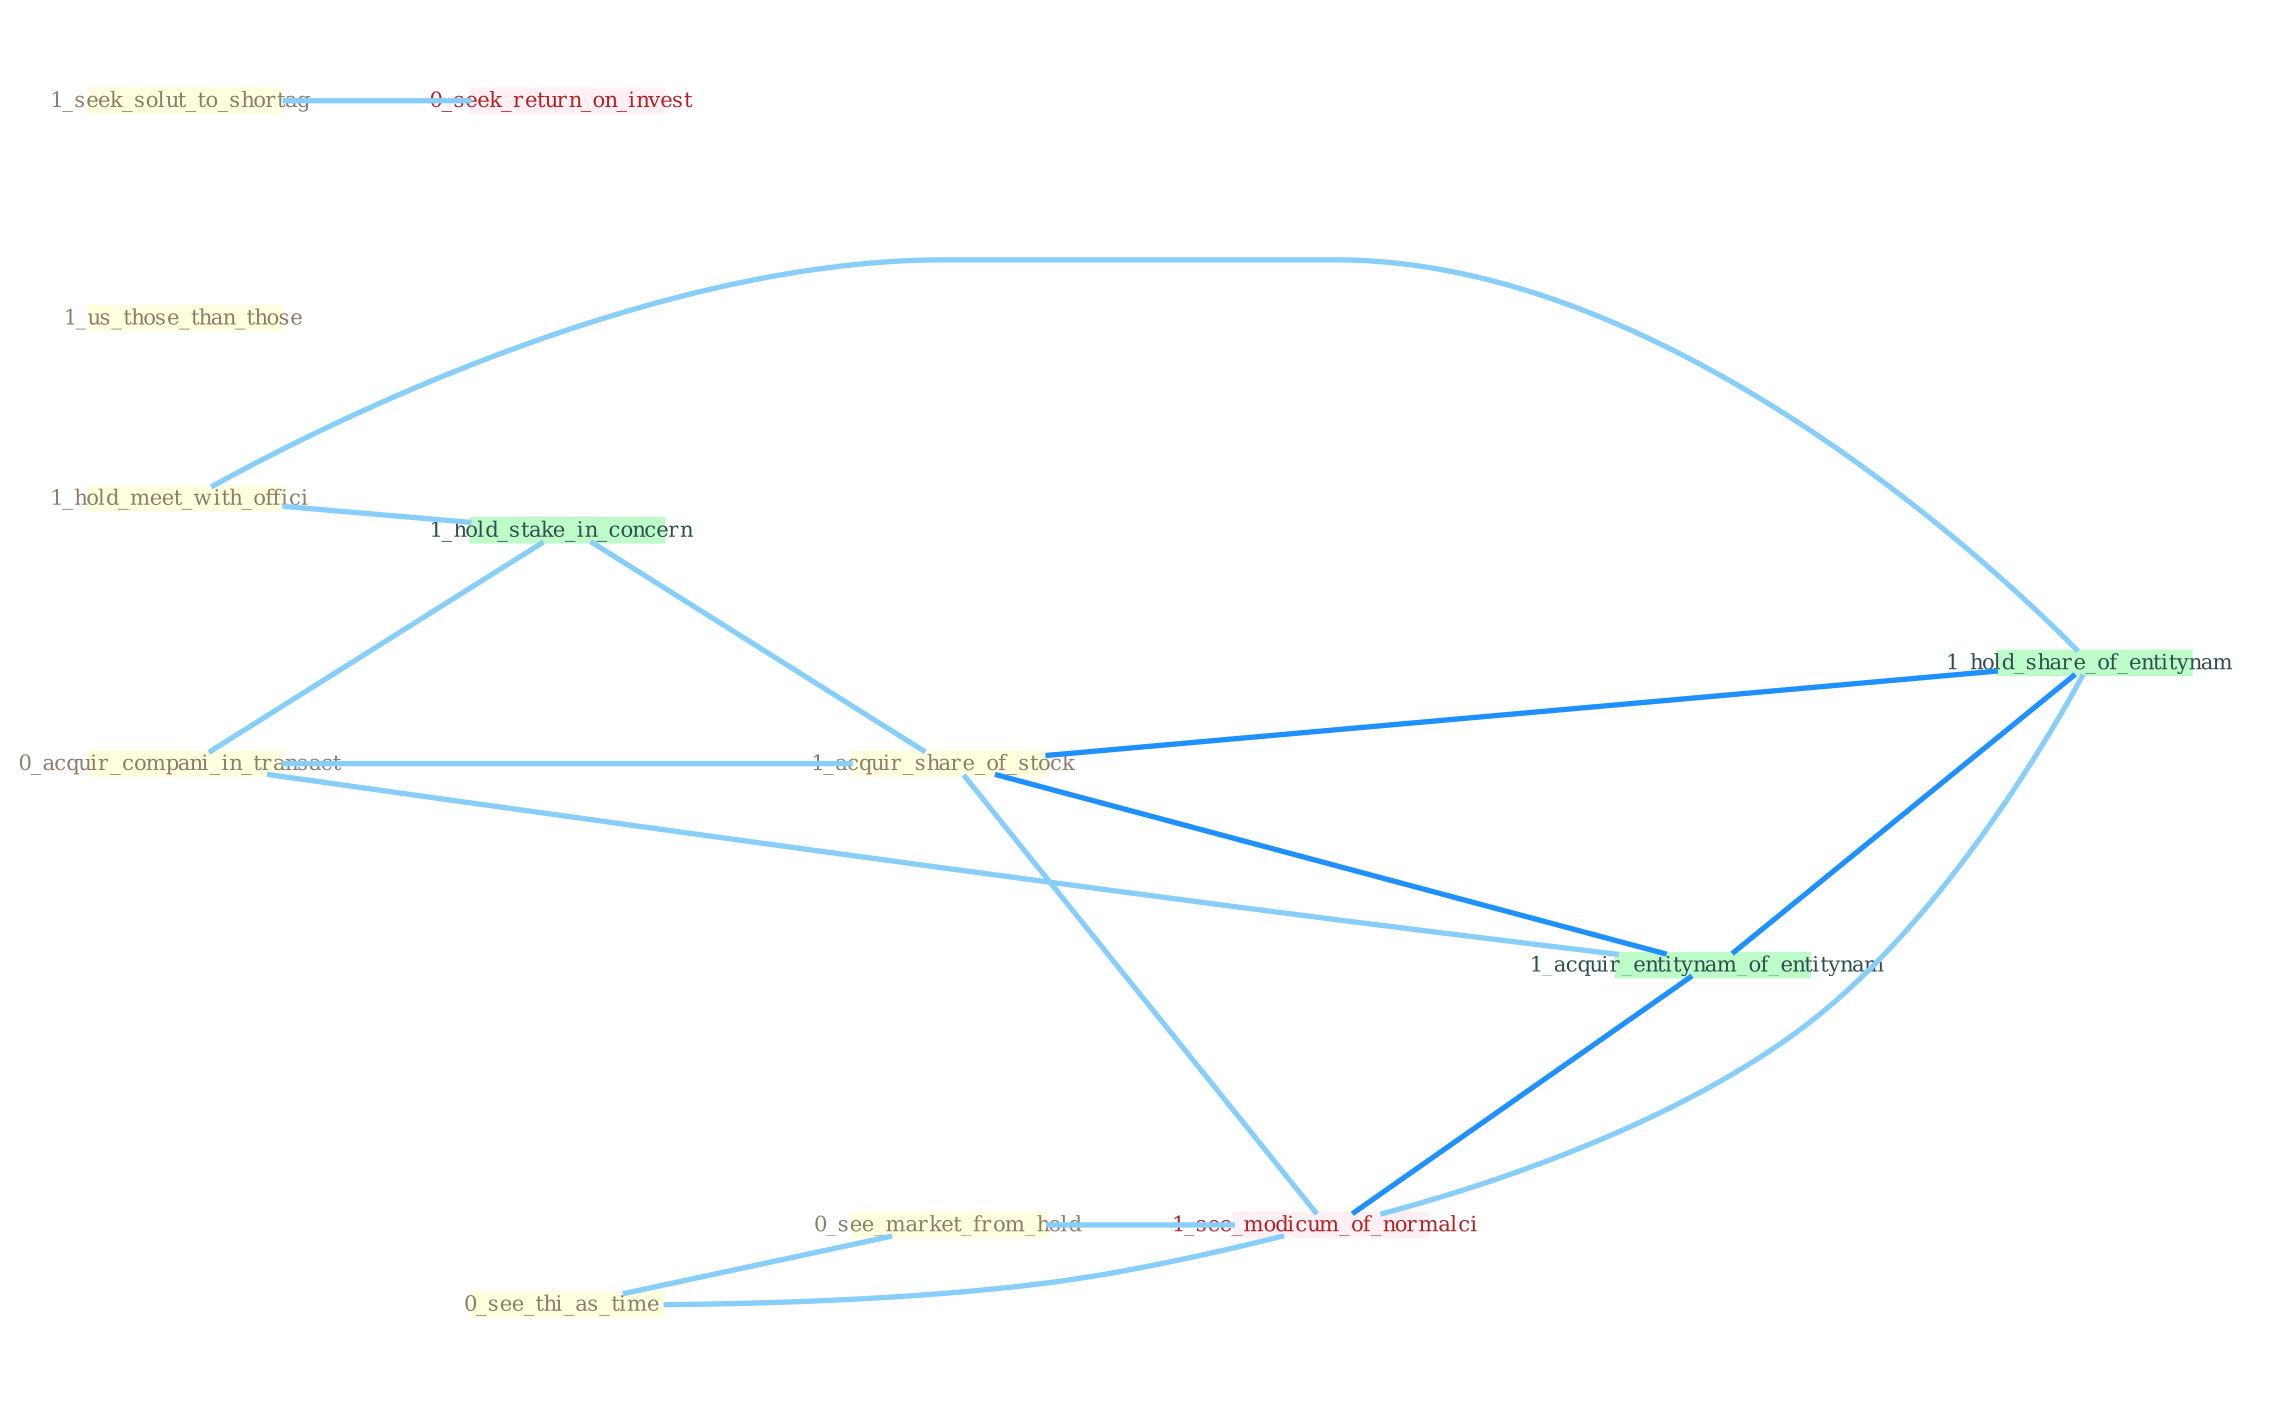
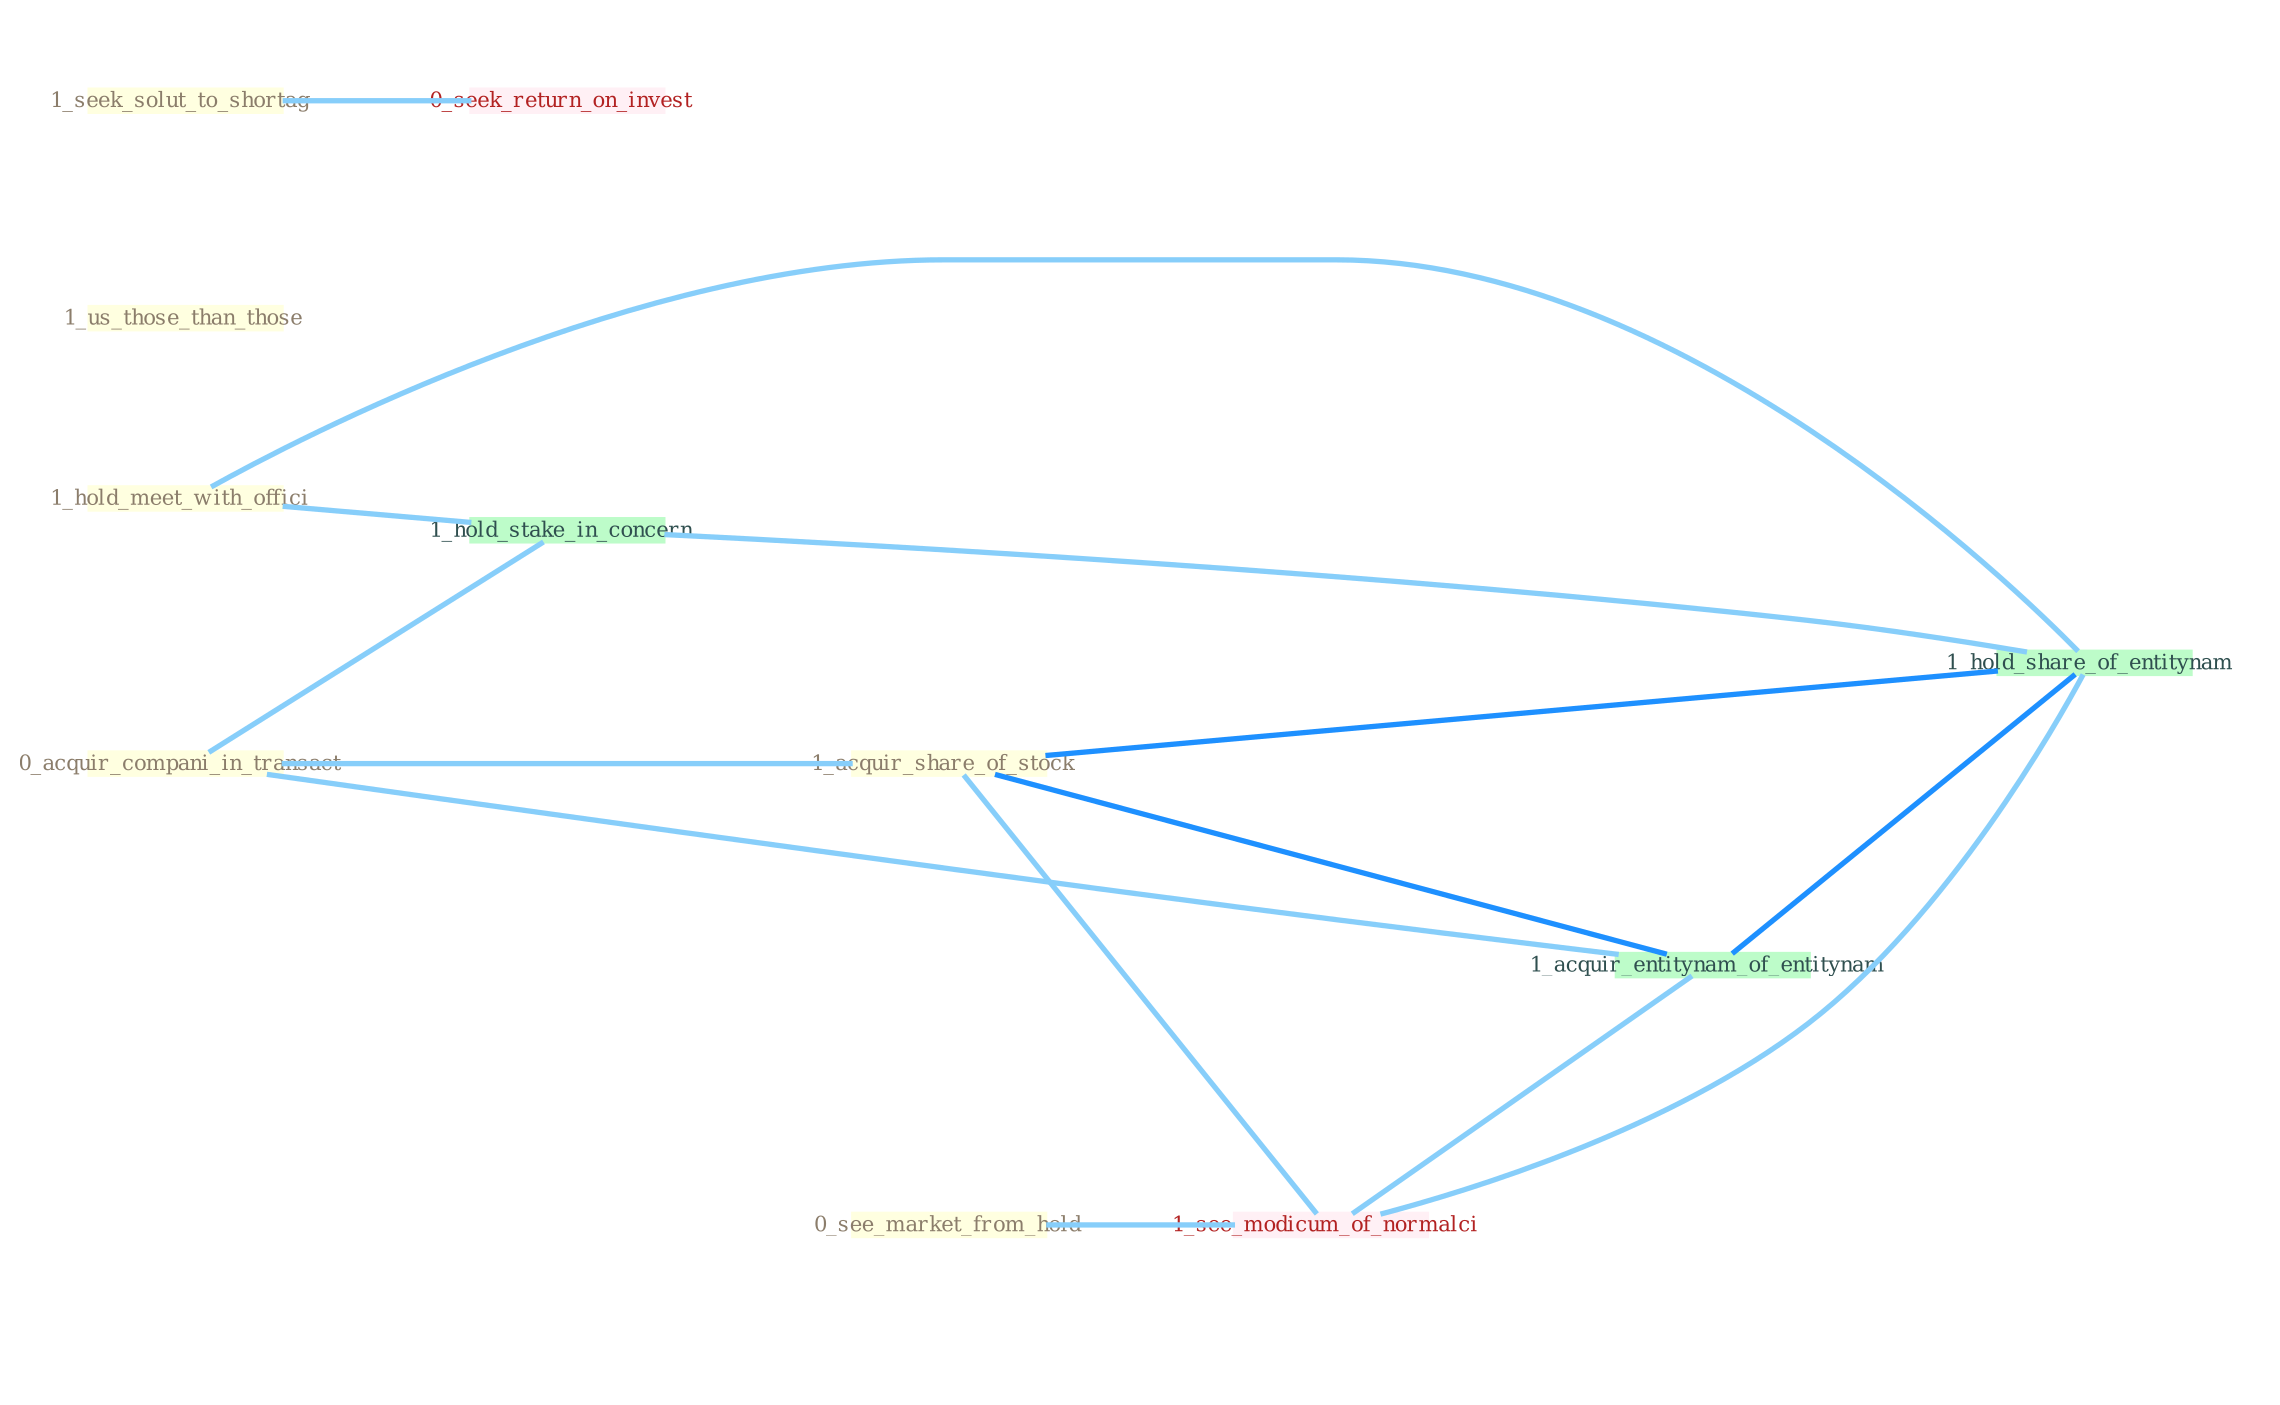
(758, 647) -> (1347, 578)
(1522, 1095) -> (1522, 1095)
(567, 1304) -> none
